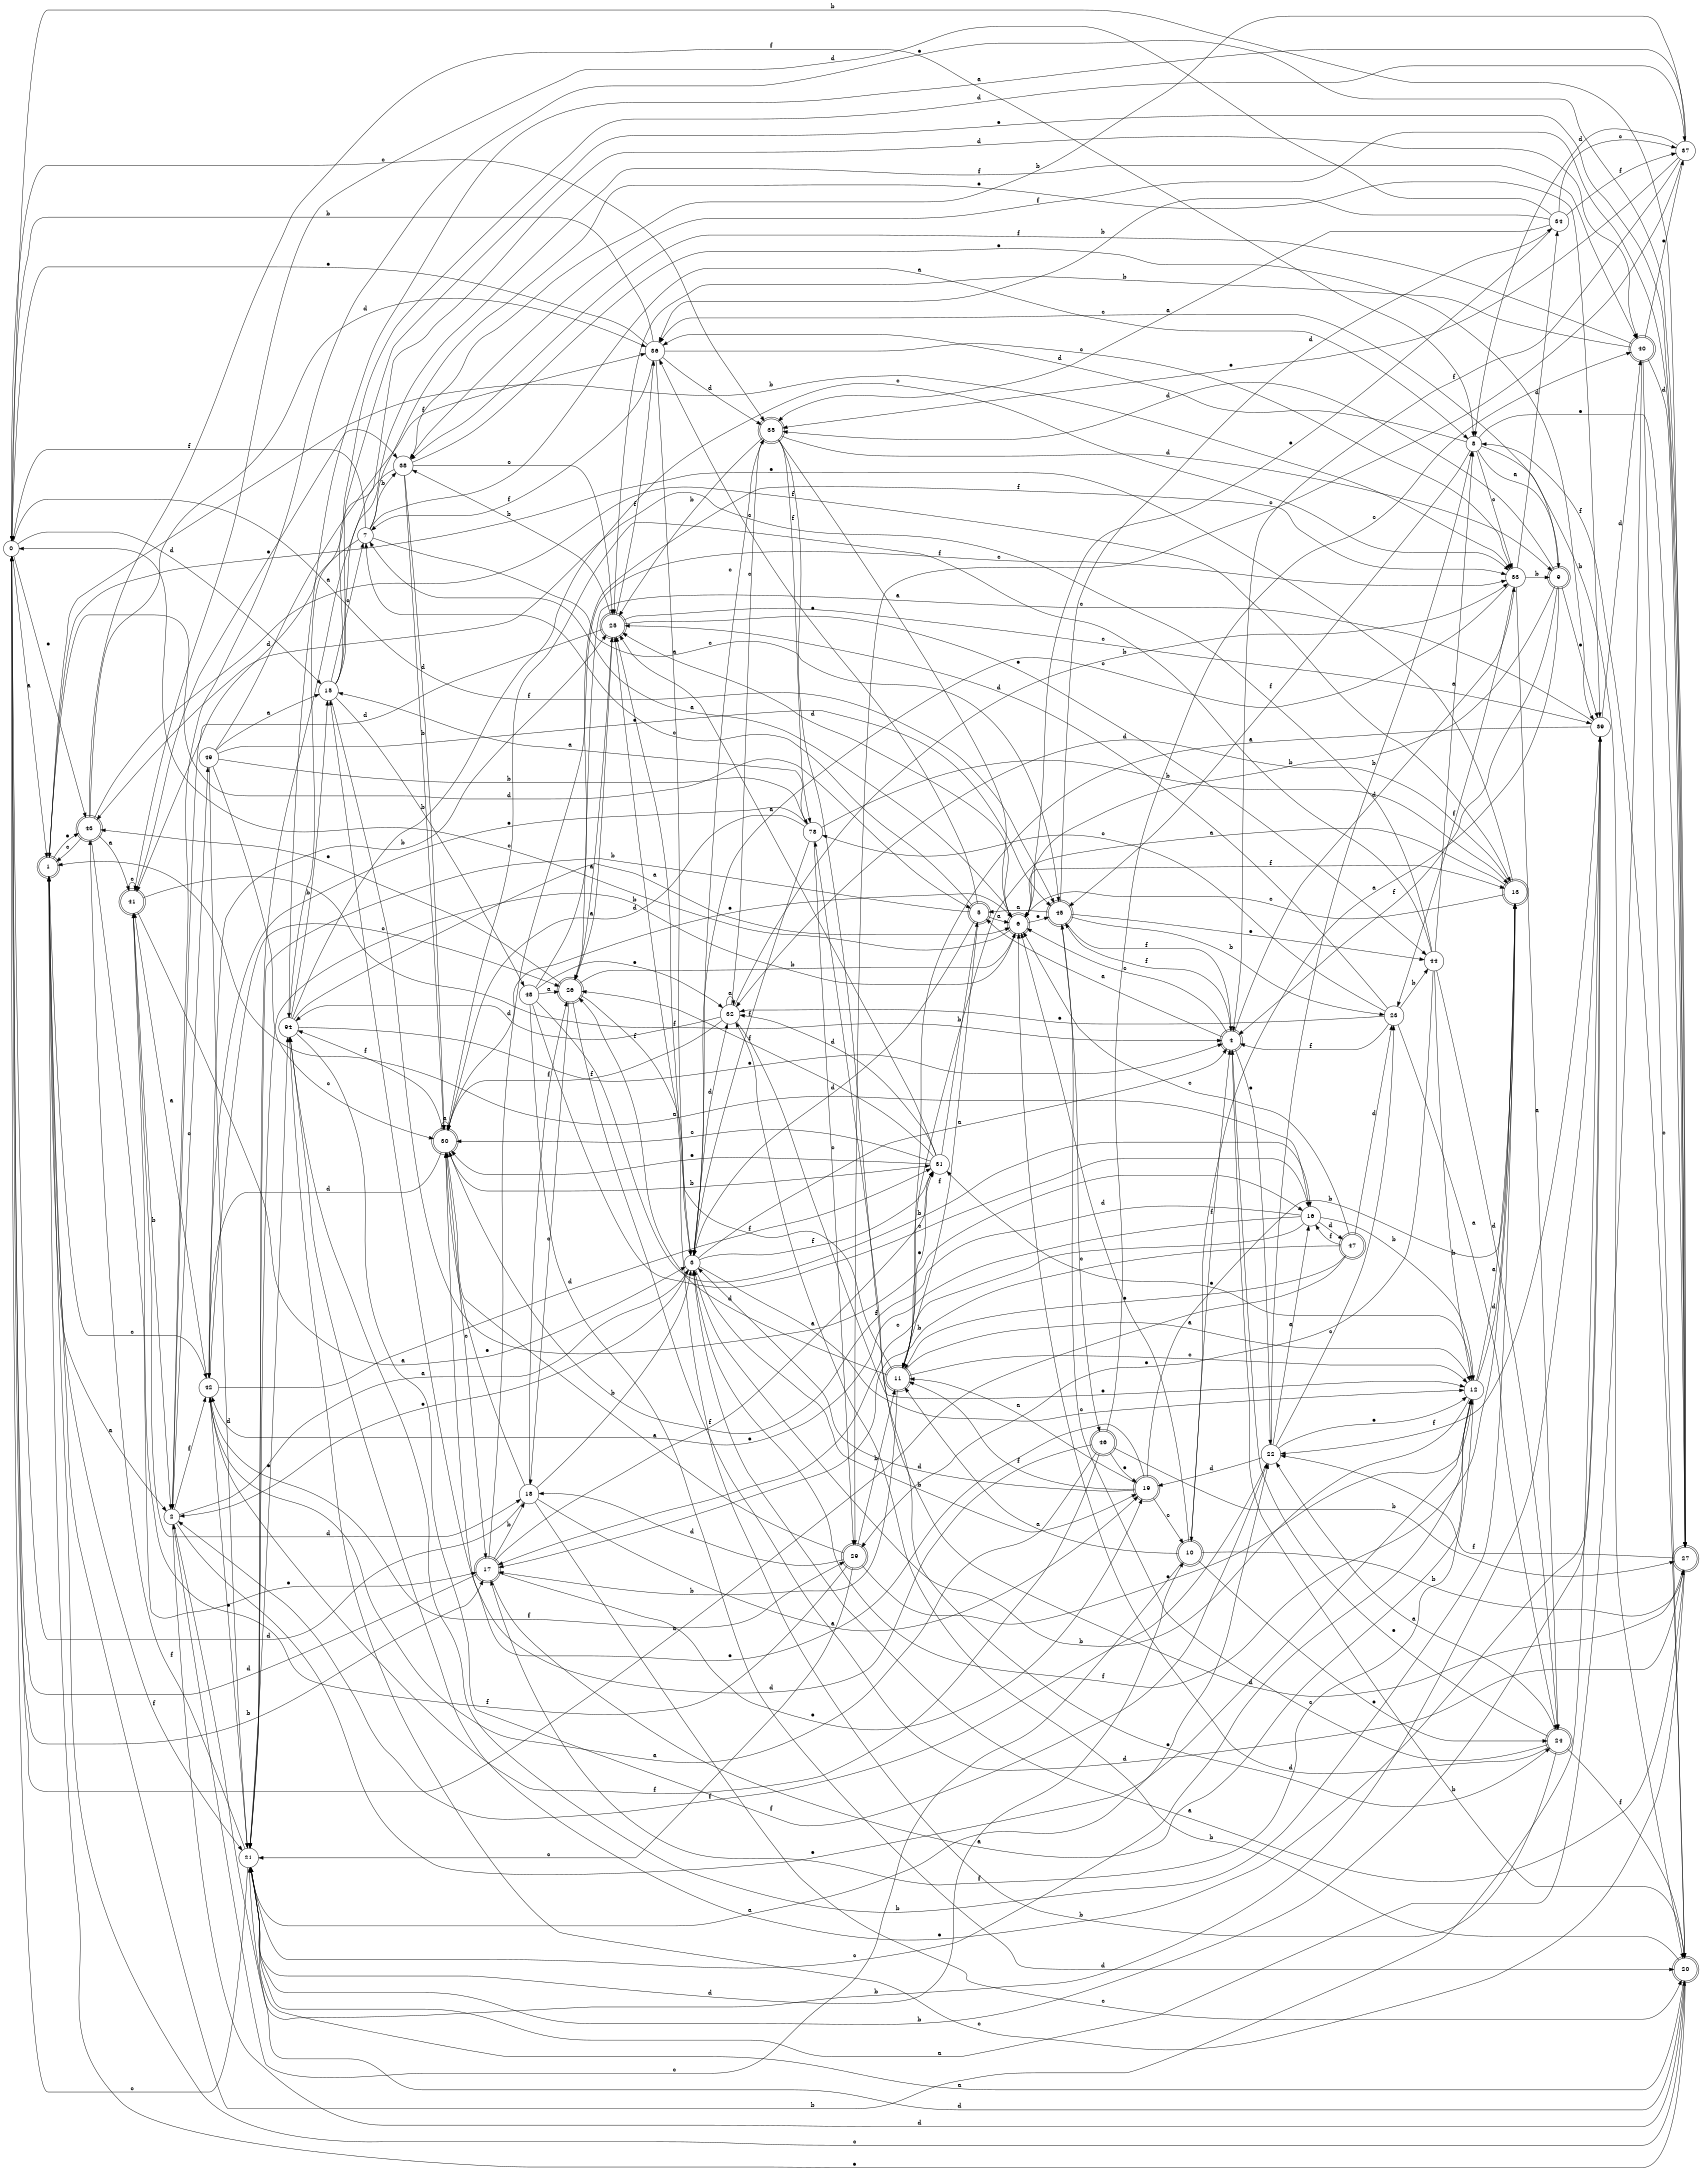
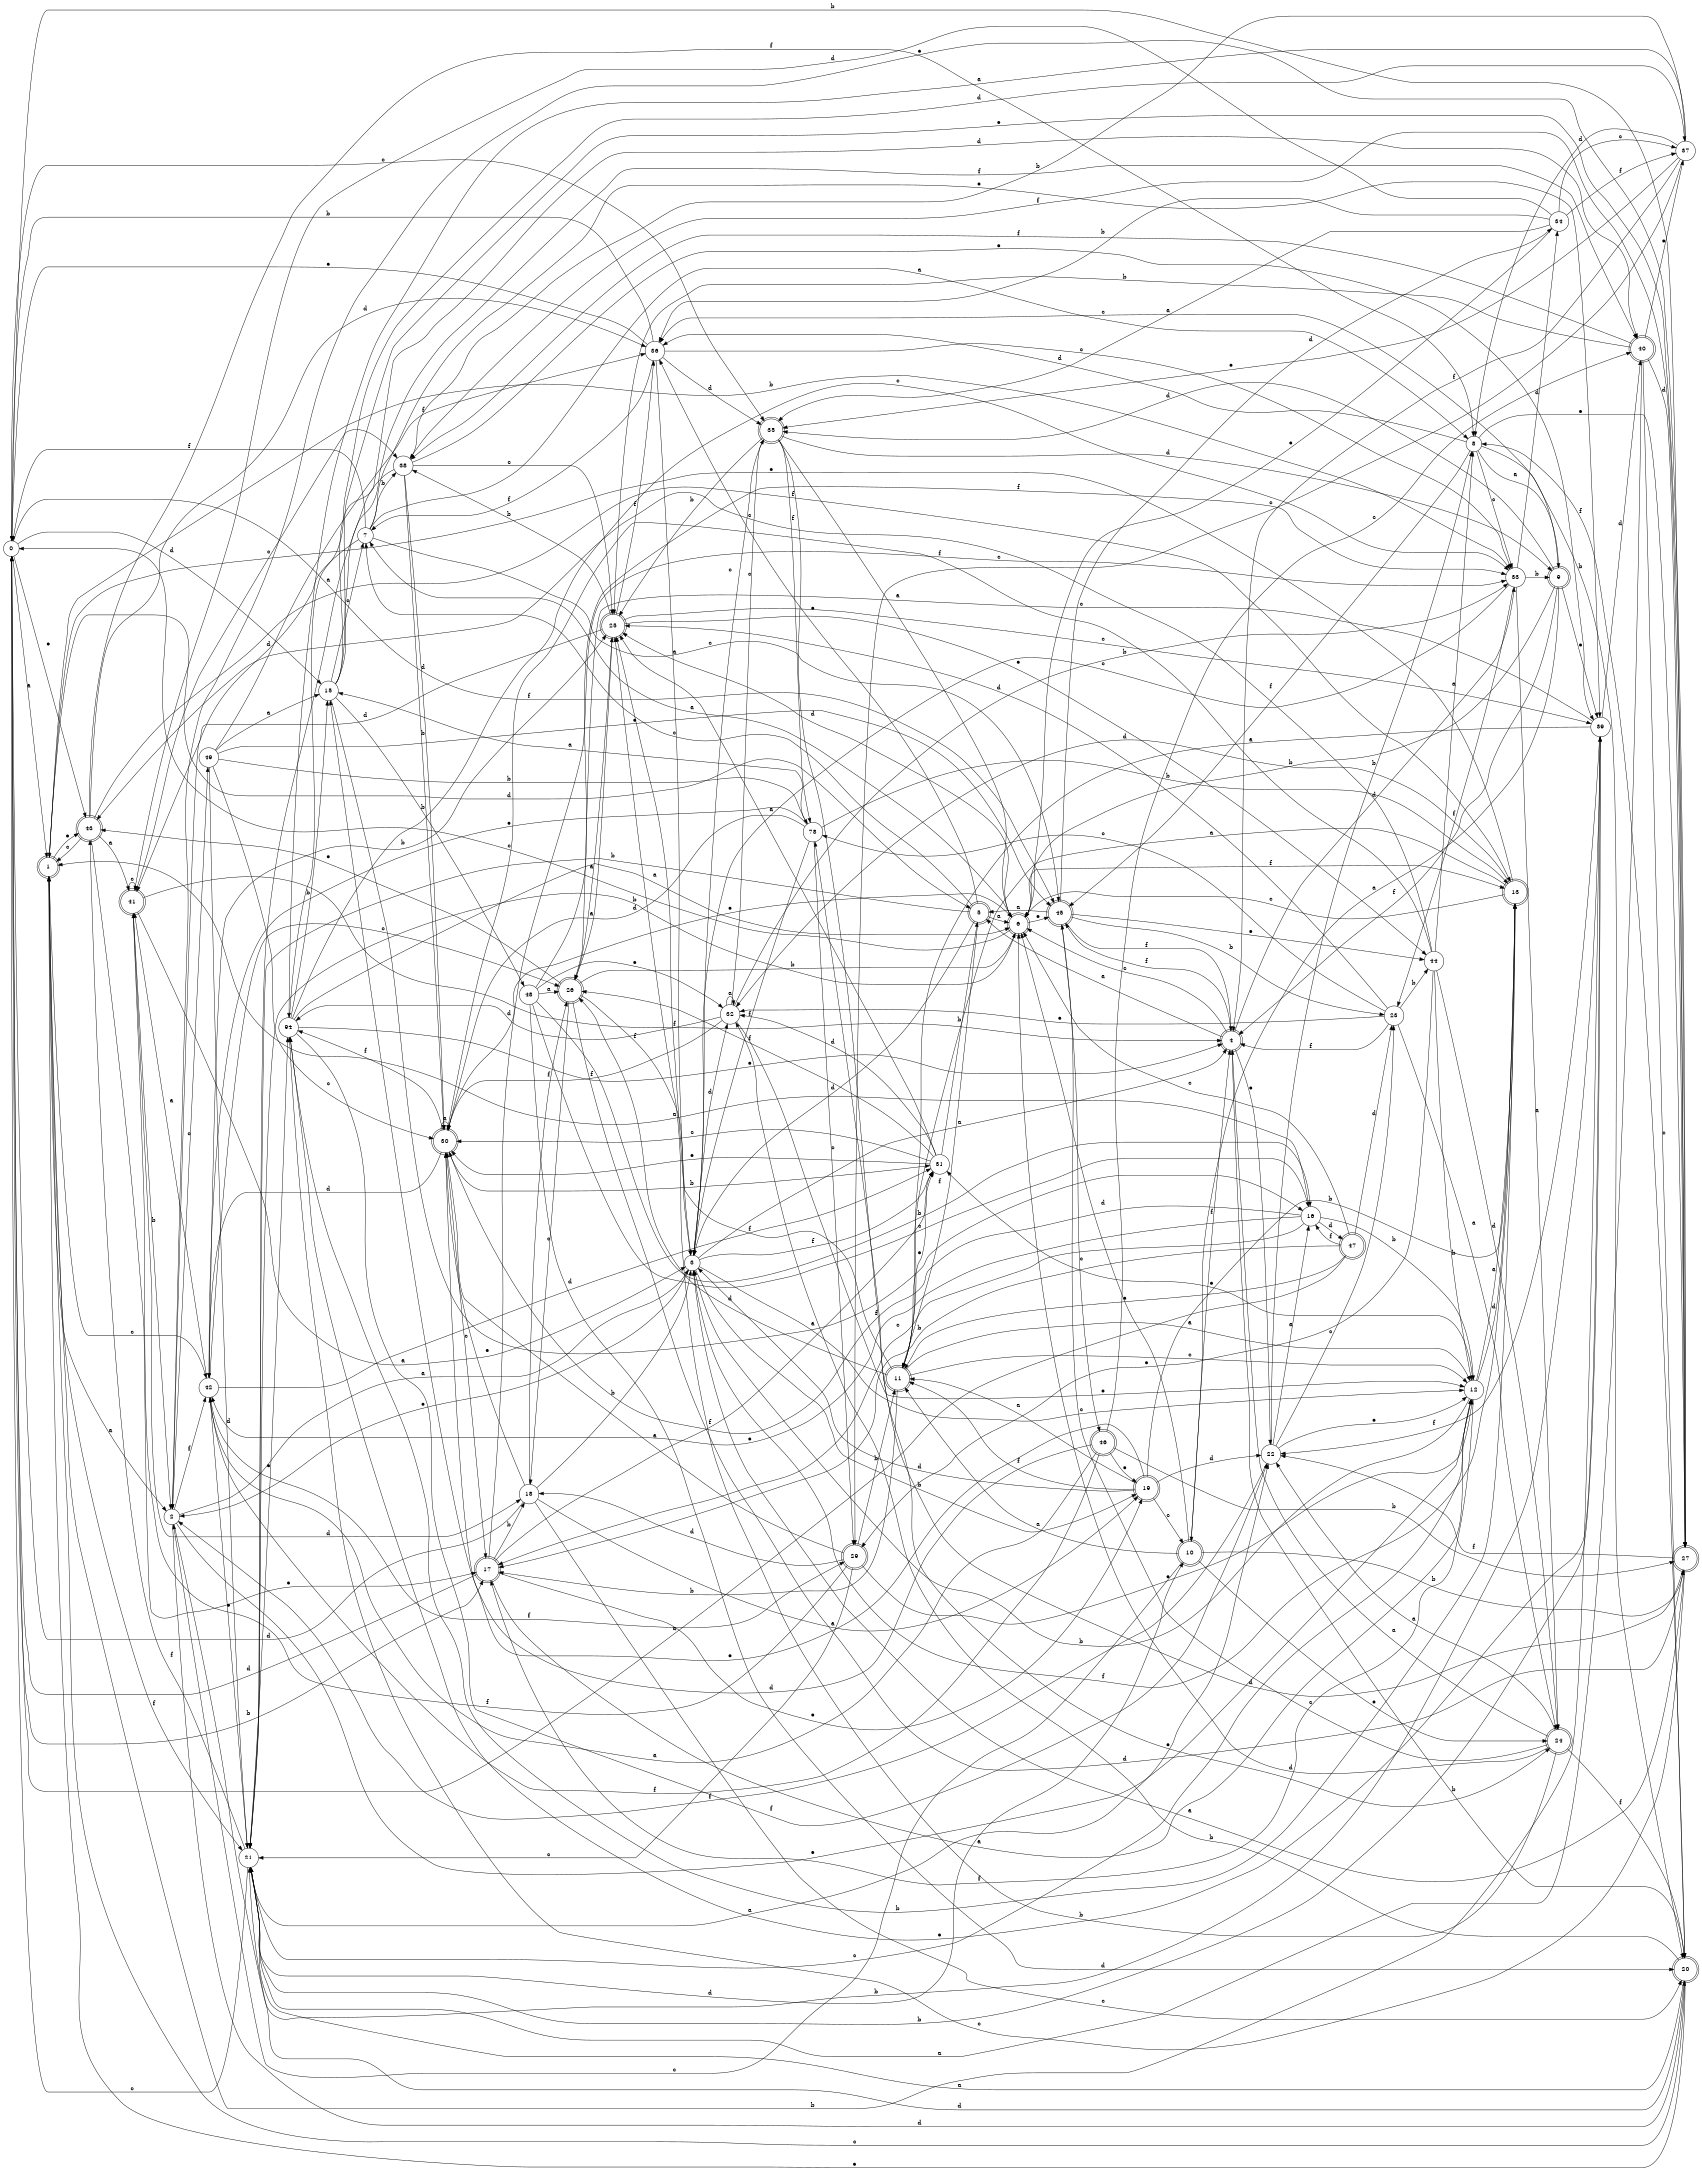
(269, 552) -> (269, 552)
(1212, 1472) -> (1205, 1464)
(1394, 1630) -> (1394, 1630)
